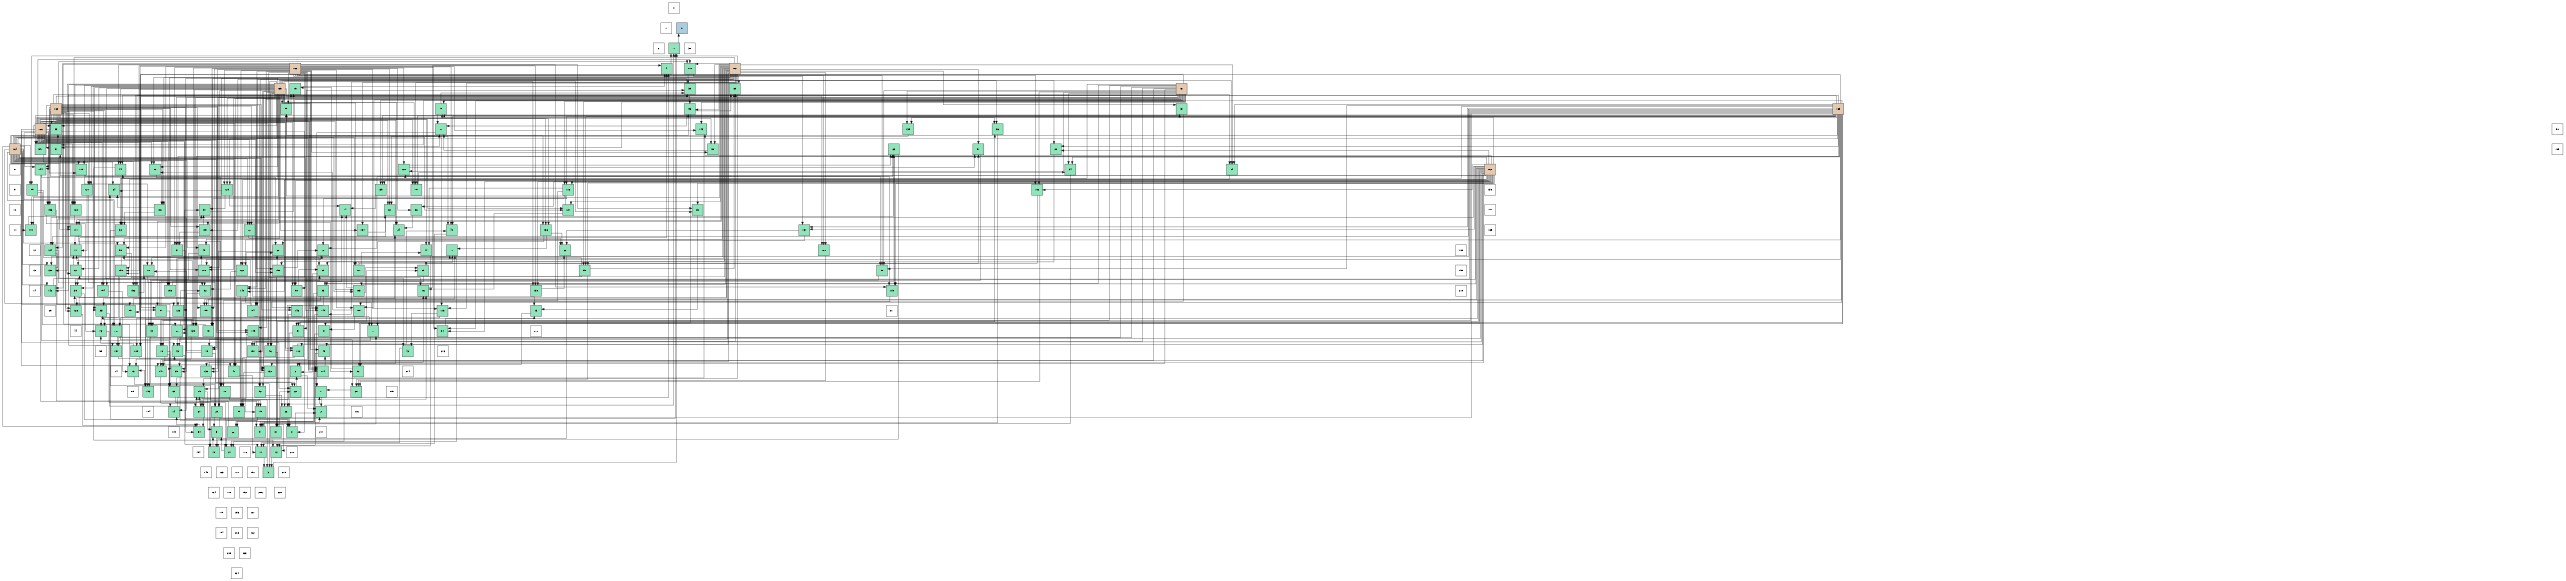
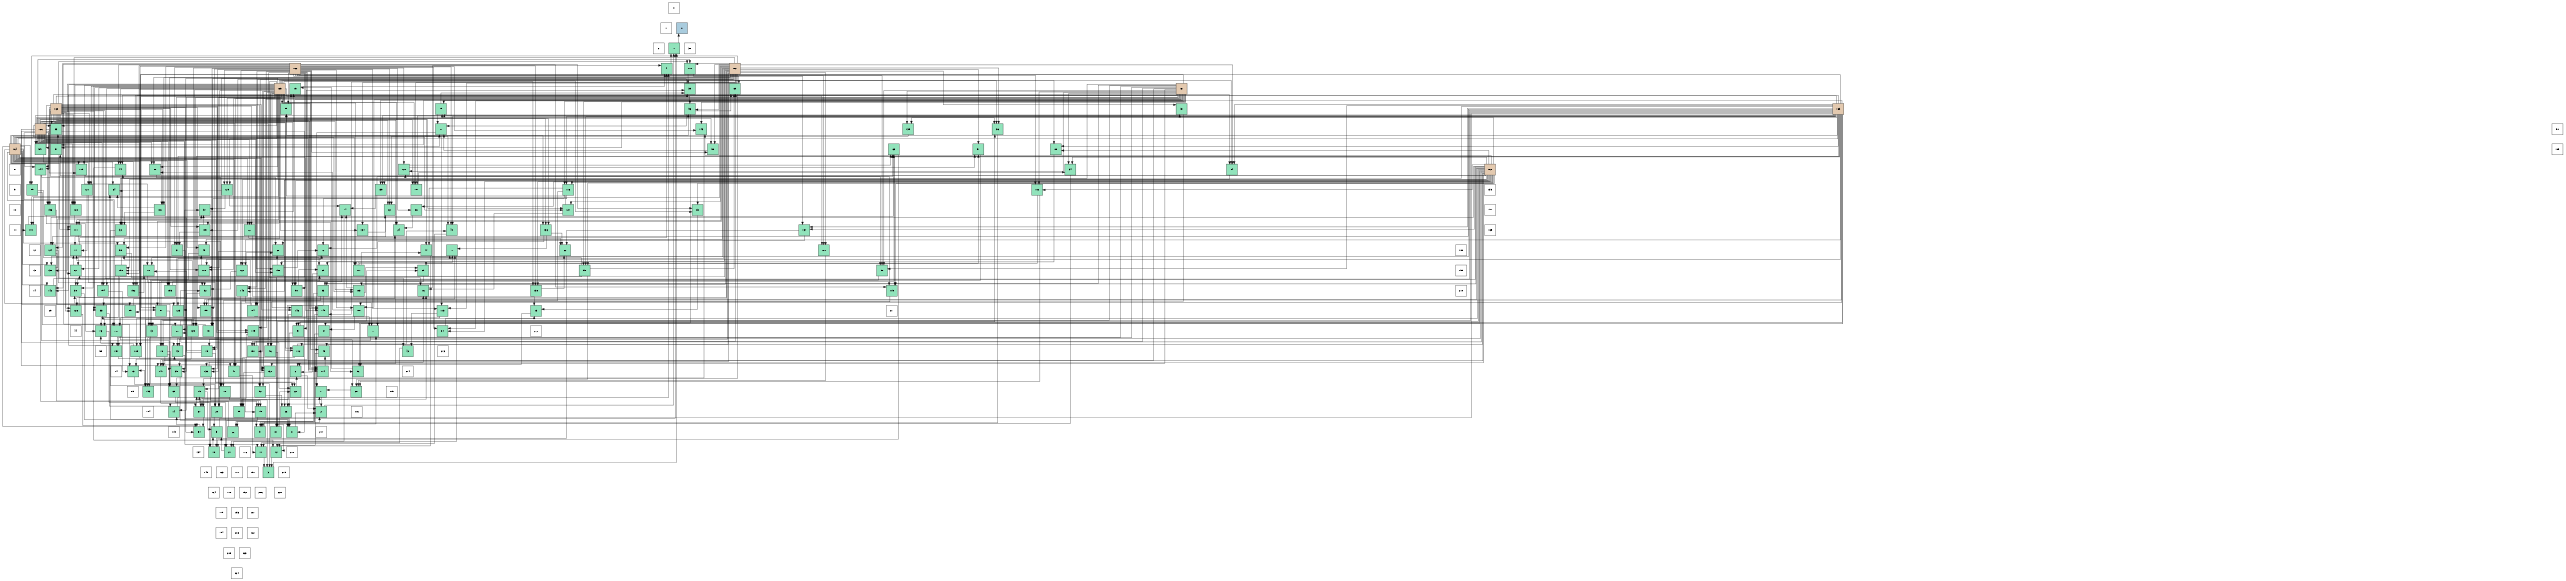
none -> (896, 68)
